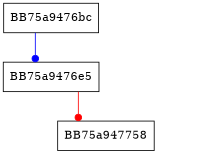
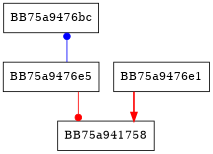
(35, 44) -> (67, 51)
none -> (162, 77)
(106, 136) -> (106, 136)
